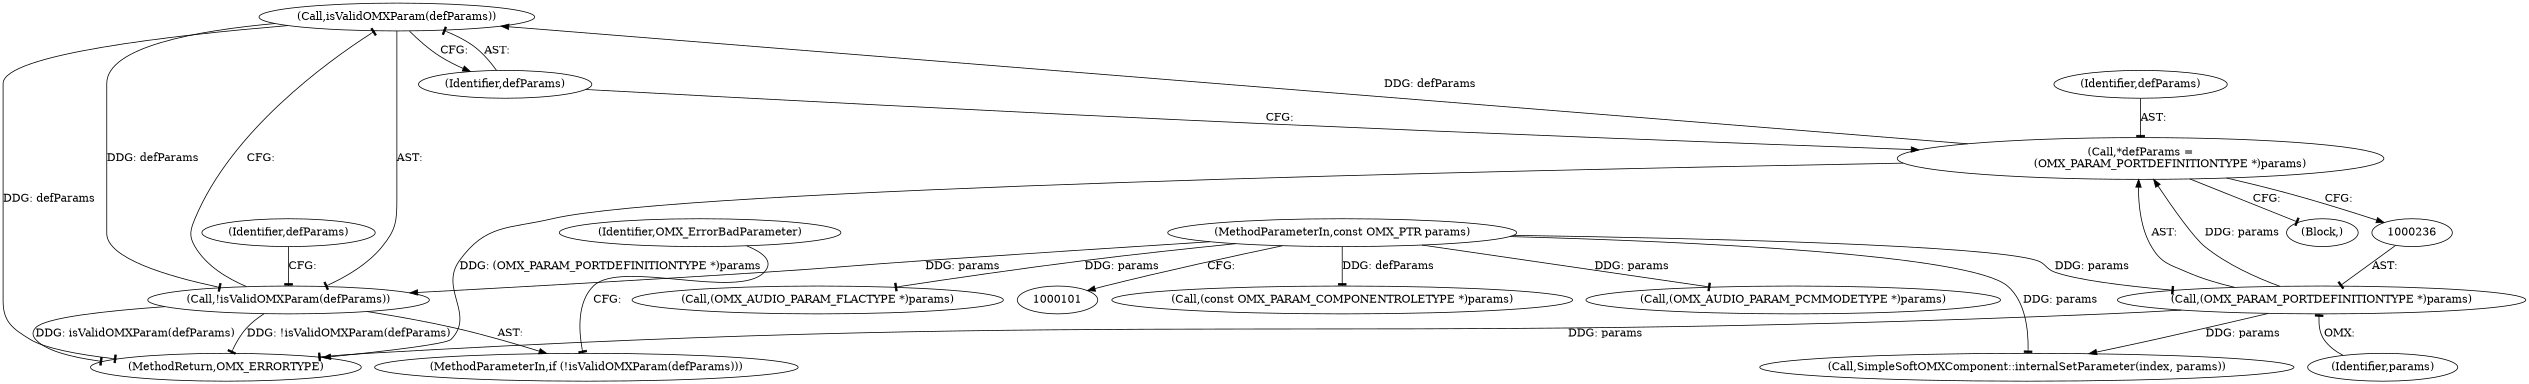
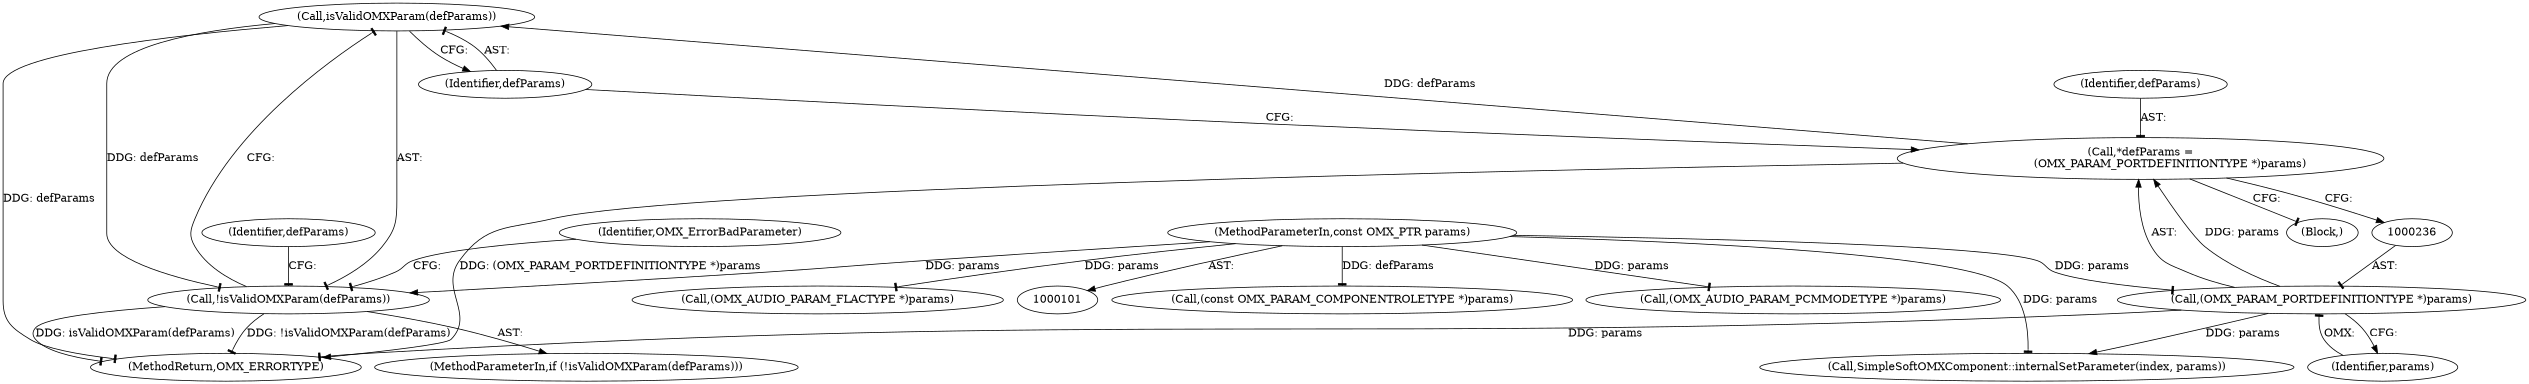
(1223, 266) -> (1223, 266)
(700, 281) -> (461, 250)
none -> (2362, 328)
